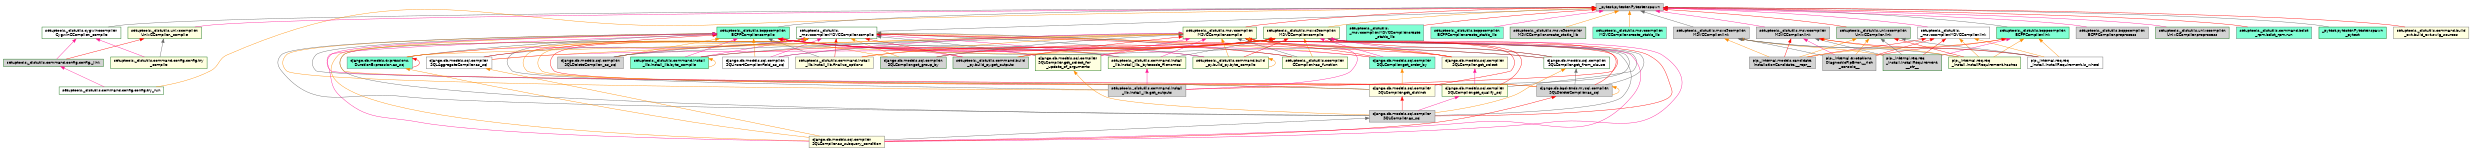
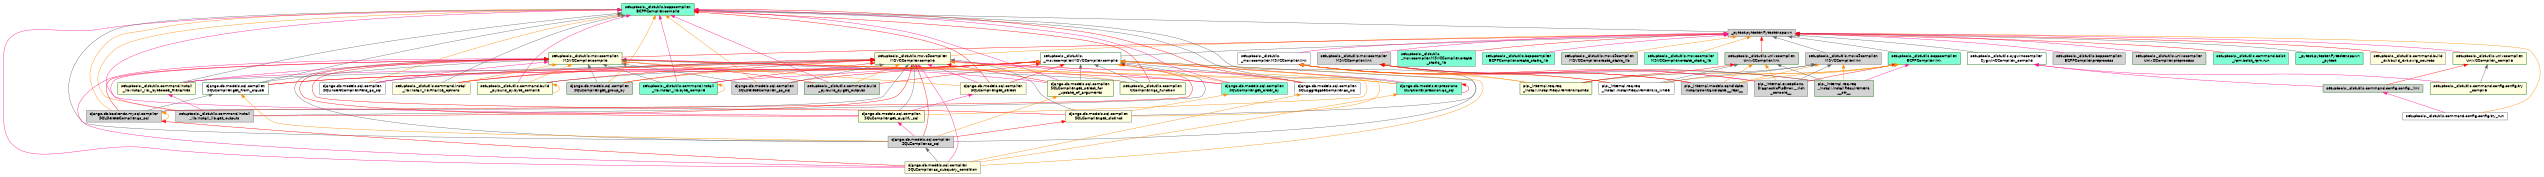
(1185, 10) -> (1213, 21)
(111, 91) -> (2455, 116)
